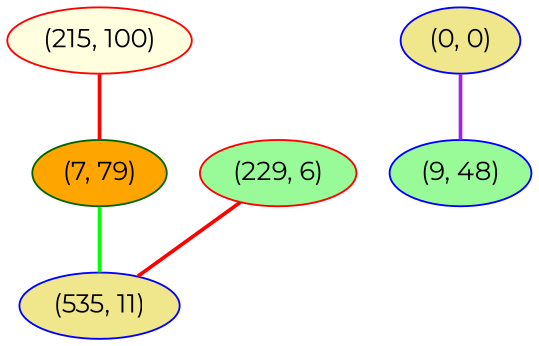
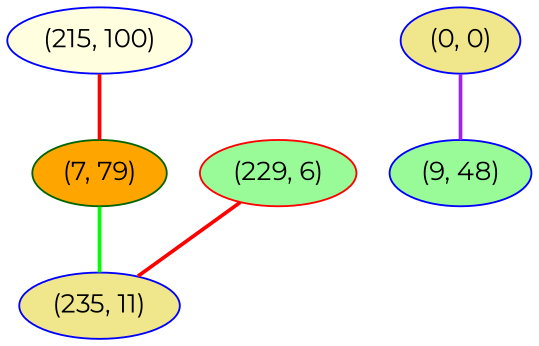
(100, 41) -> (100, 41)
(100, 306) -> (100, 306)
